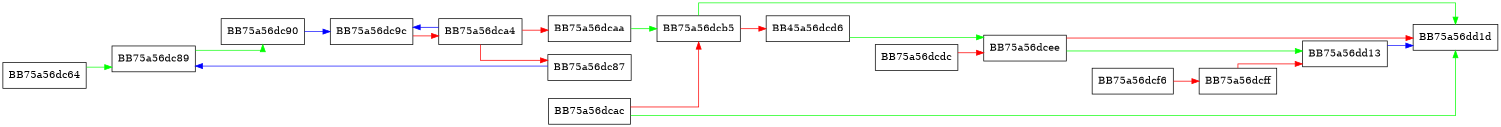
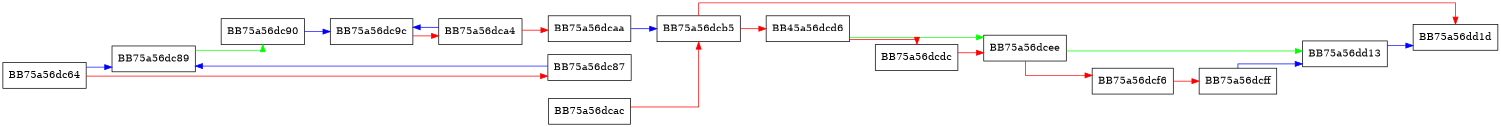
(1078, 3) -> (1078, 3)
(640, 29) -> (640, 29)
(1236, 38) -> (1048, 75)
none -> (884, 39)
(503, 60) -> (313, 76)
(1264, 64) -> (1264, 64)
(96, 67) -> (96, 67)
(1072, 116) -> none
